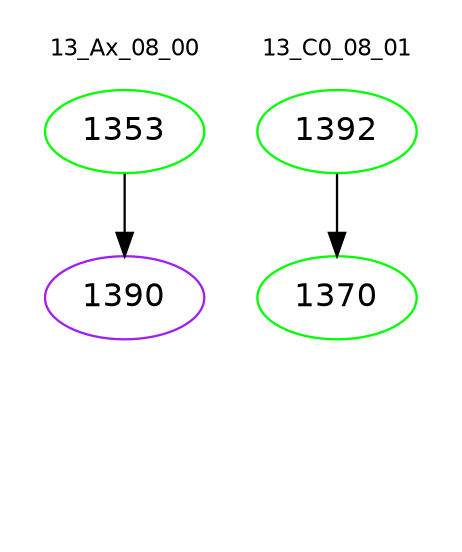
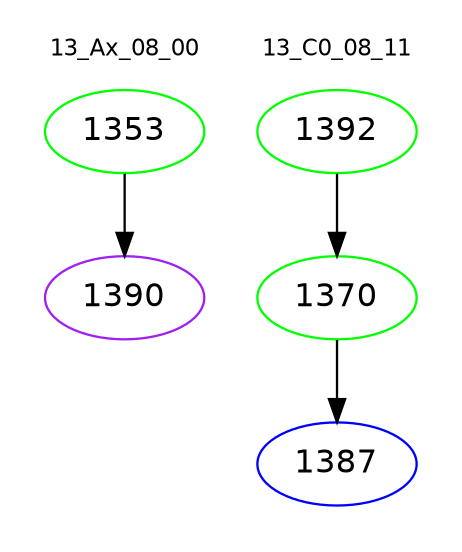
(337, 50) -> (337, 50)
none -> (337, 464)
